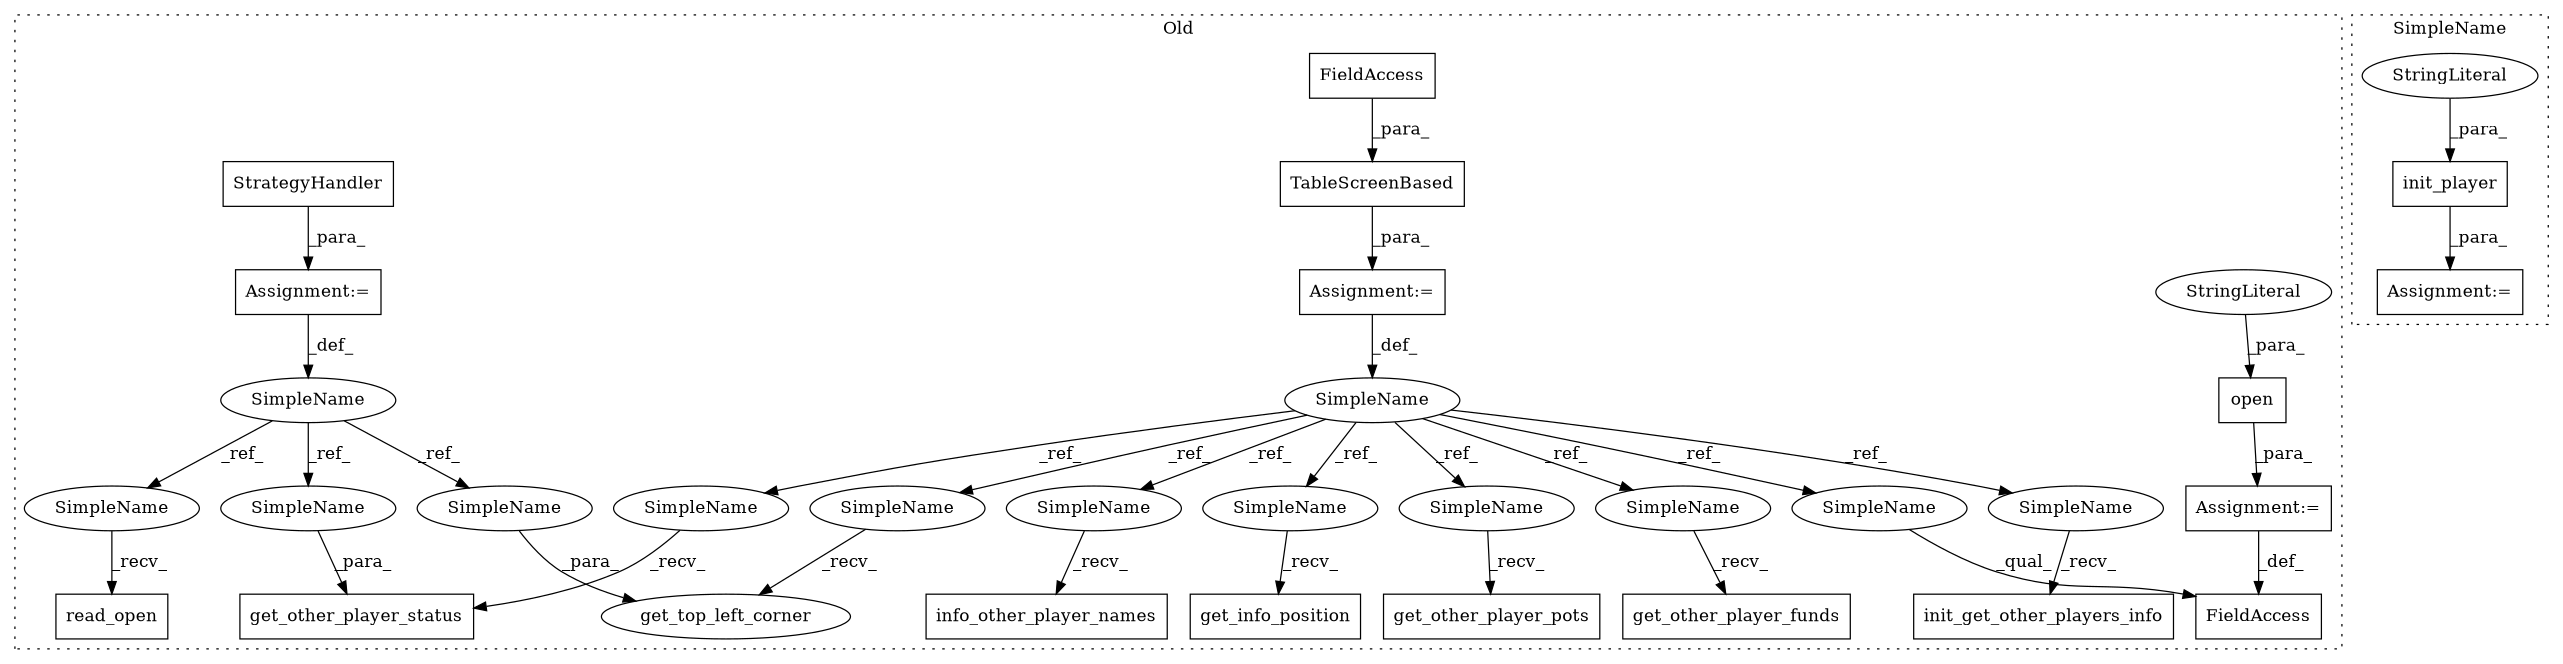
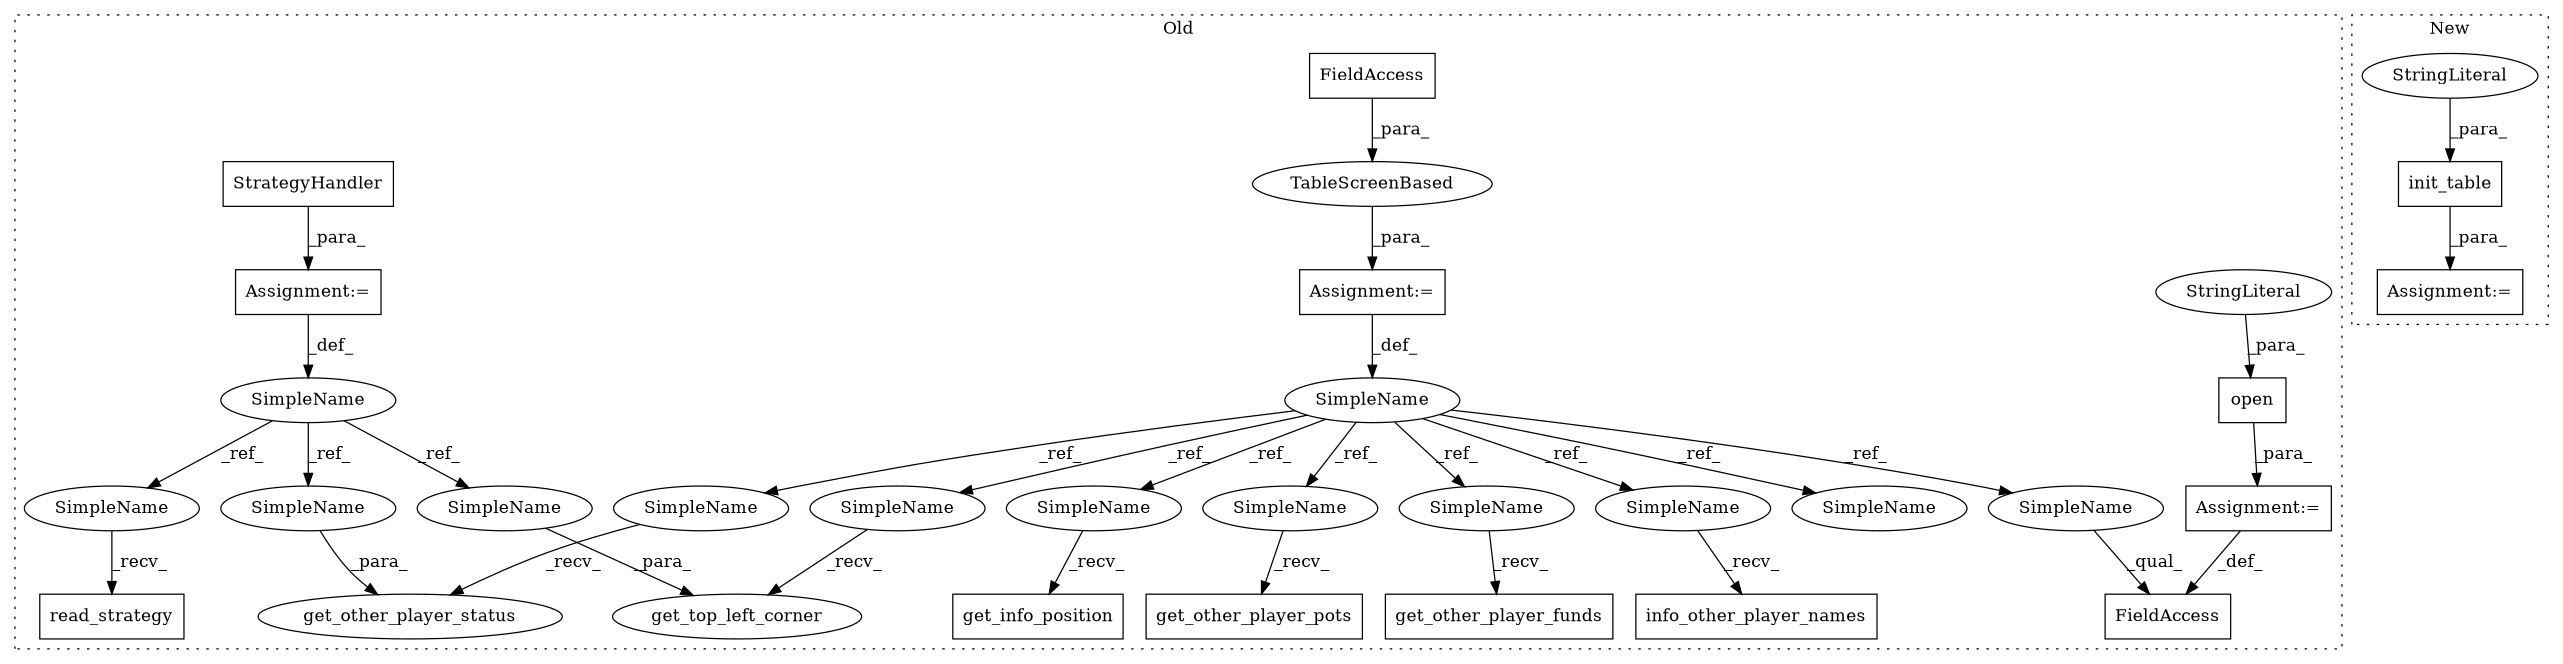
(2450, 29) -> (2450, 29)
(1372, 184) -> (1372, 184)
(2450, 184) -> (2450, 184)
(112, 617) -> (112, 617)
(357, 617) -> (410, 617)
(2044, 617) -> none
